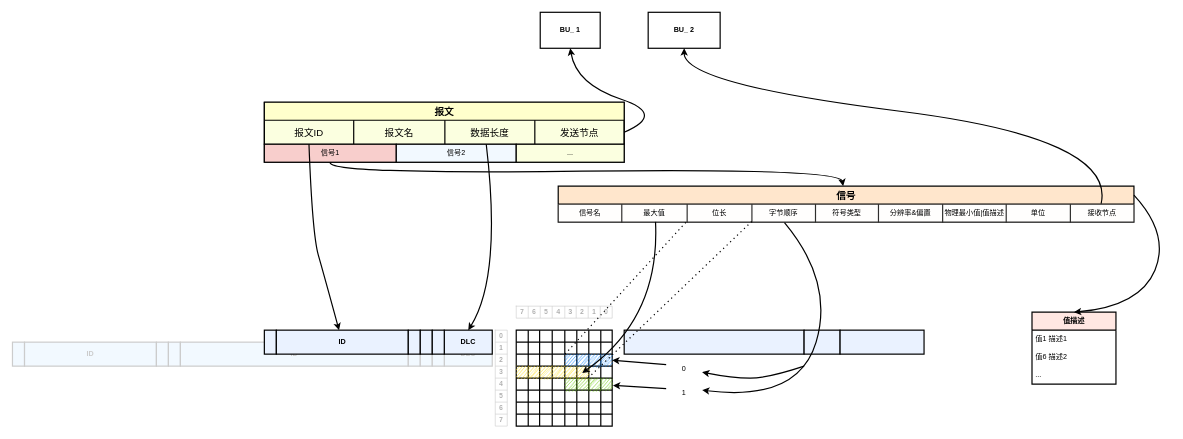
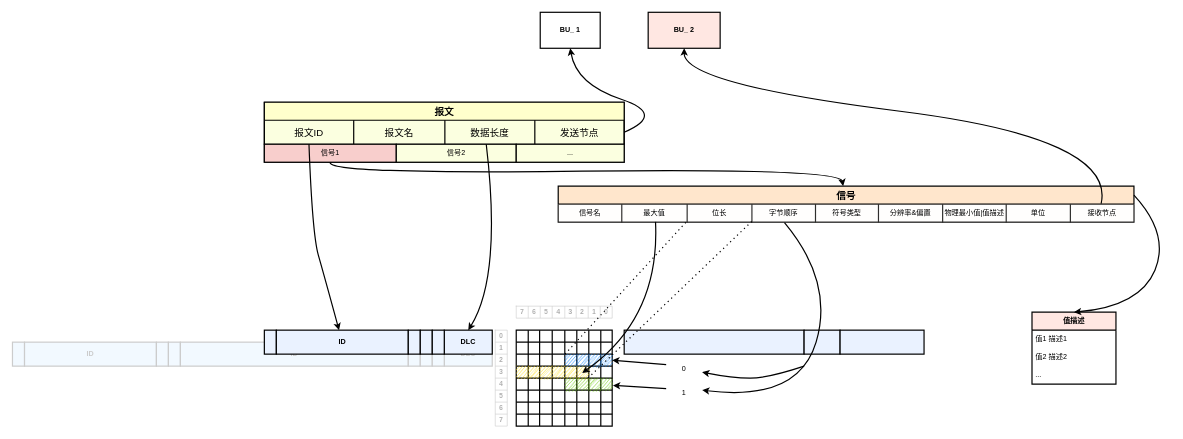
(684, 30) -> (684, 30)
(456, 153) -> (456, 153)
(1052, 357) -> (1052, 357)
